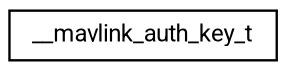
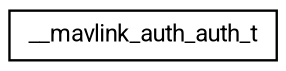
(143, 35) -> (143, 35)
